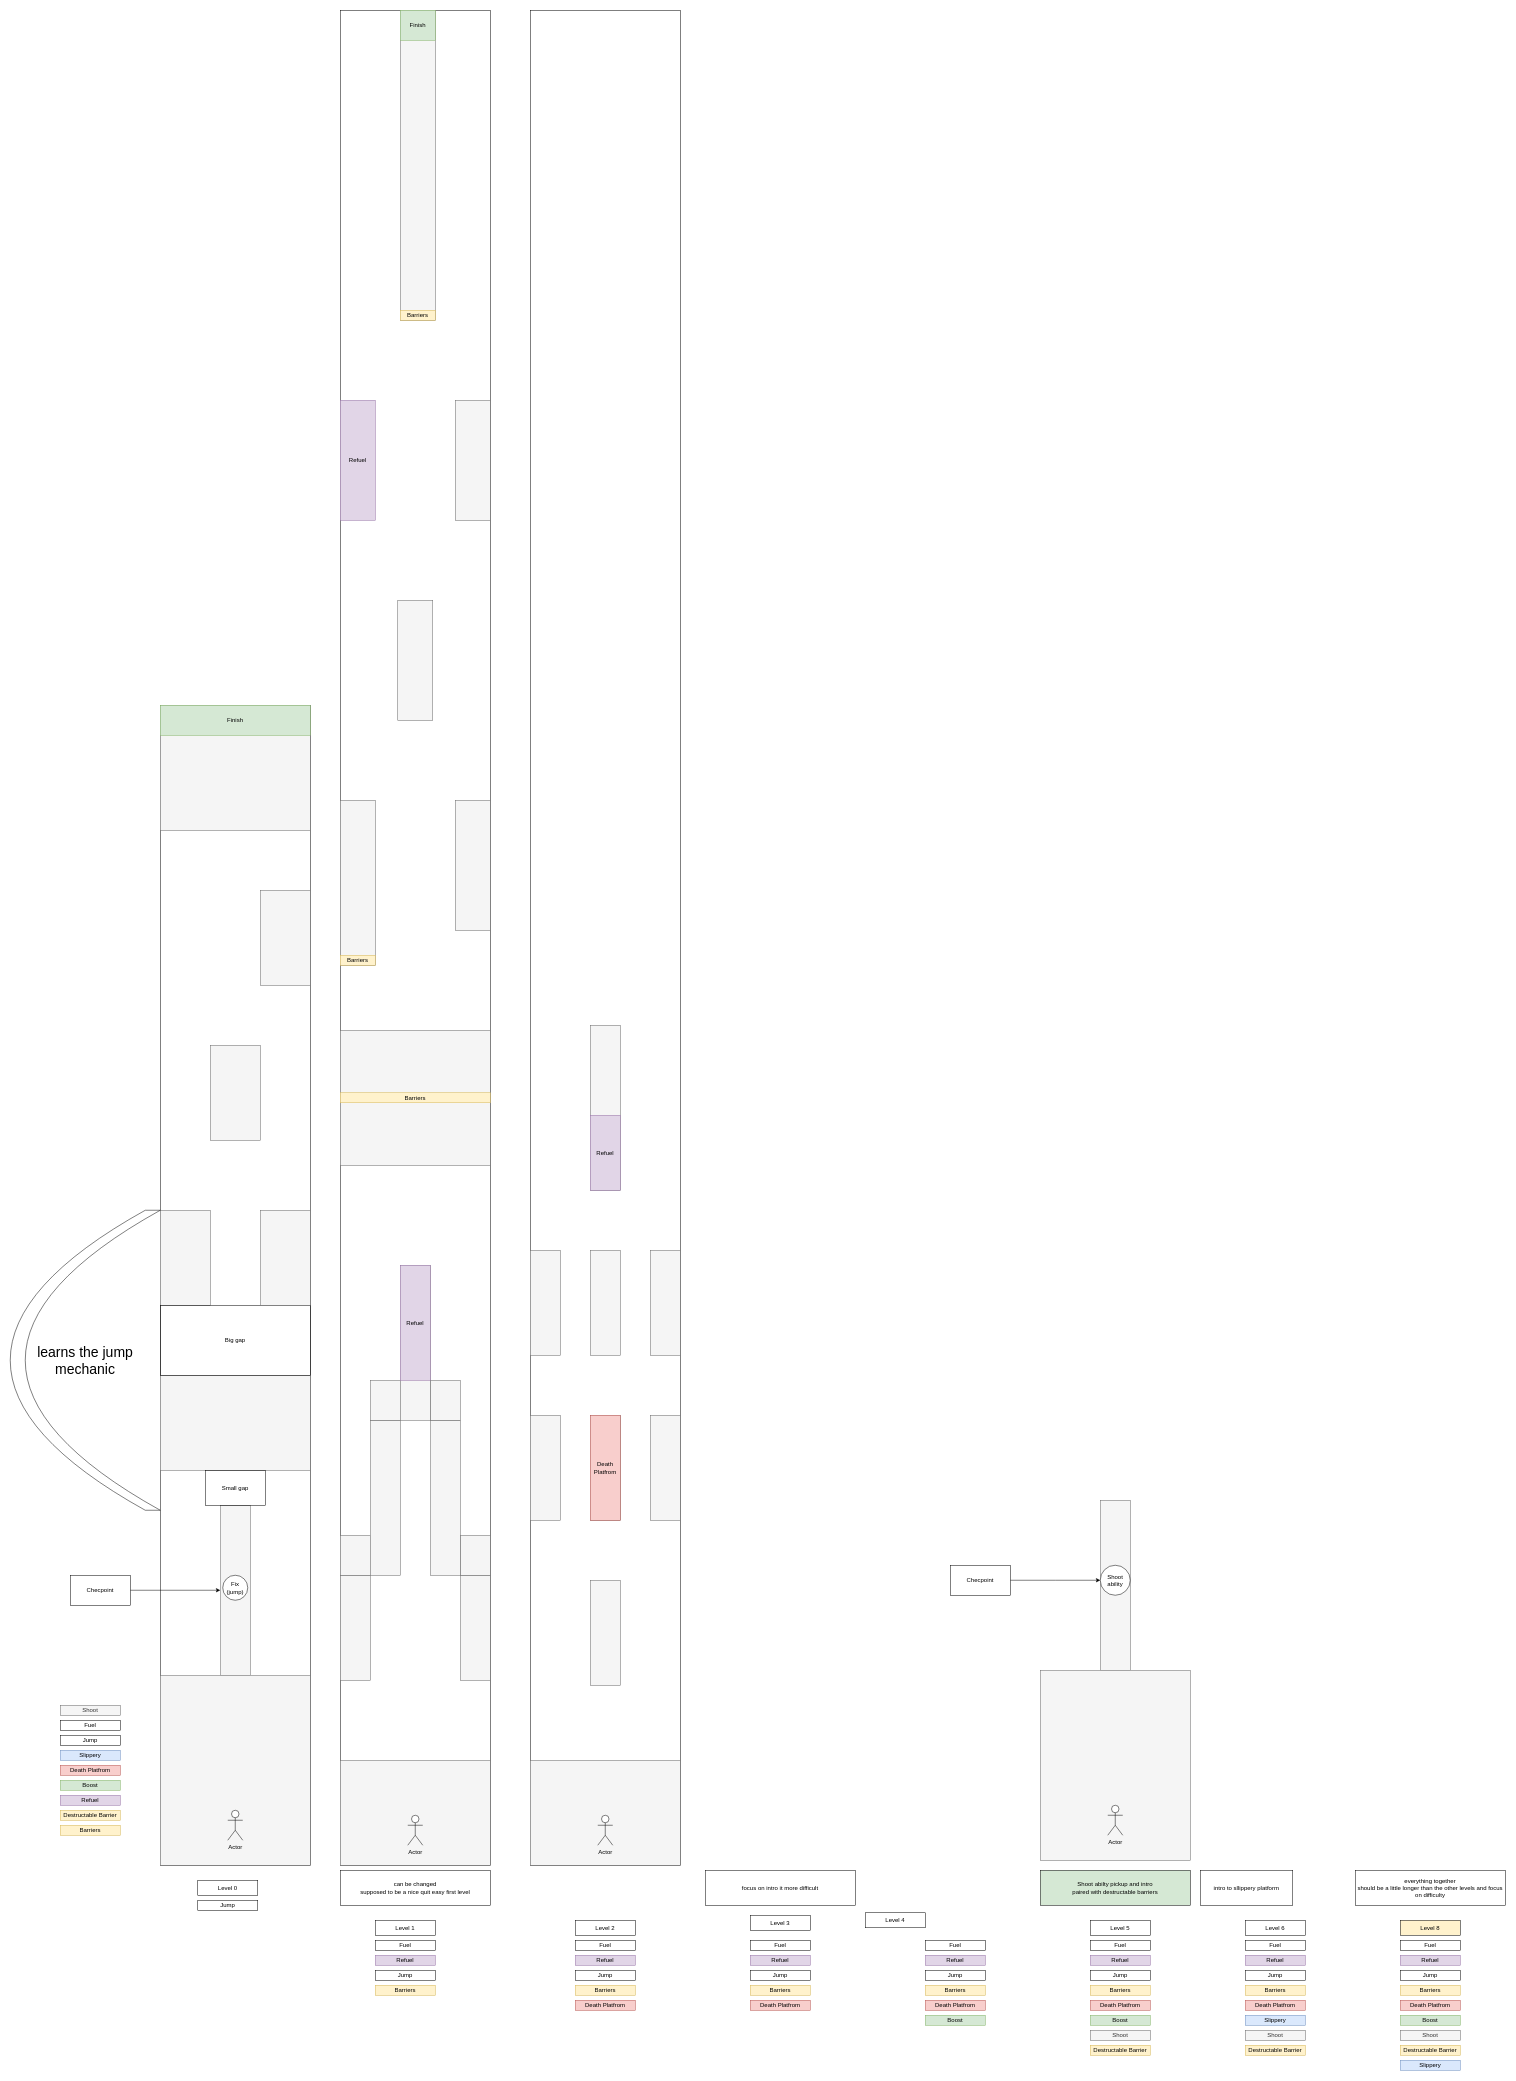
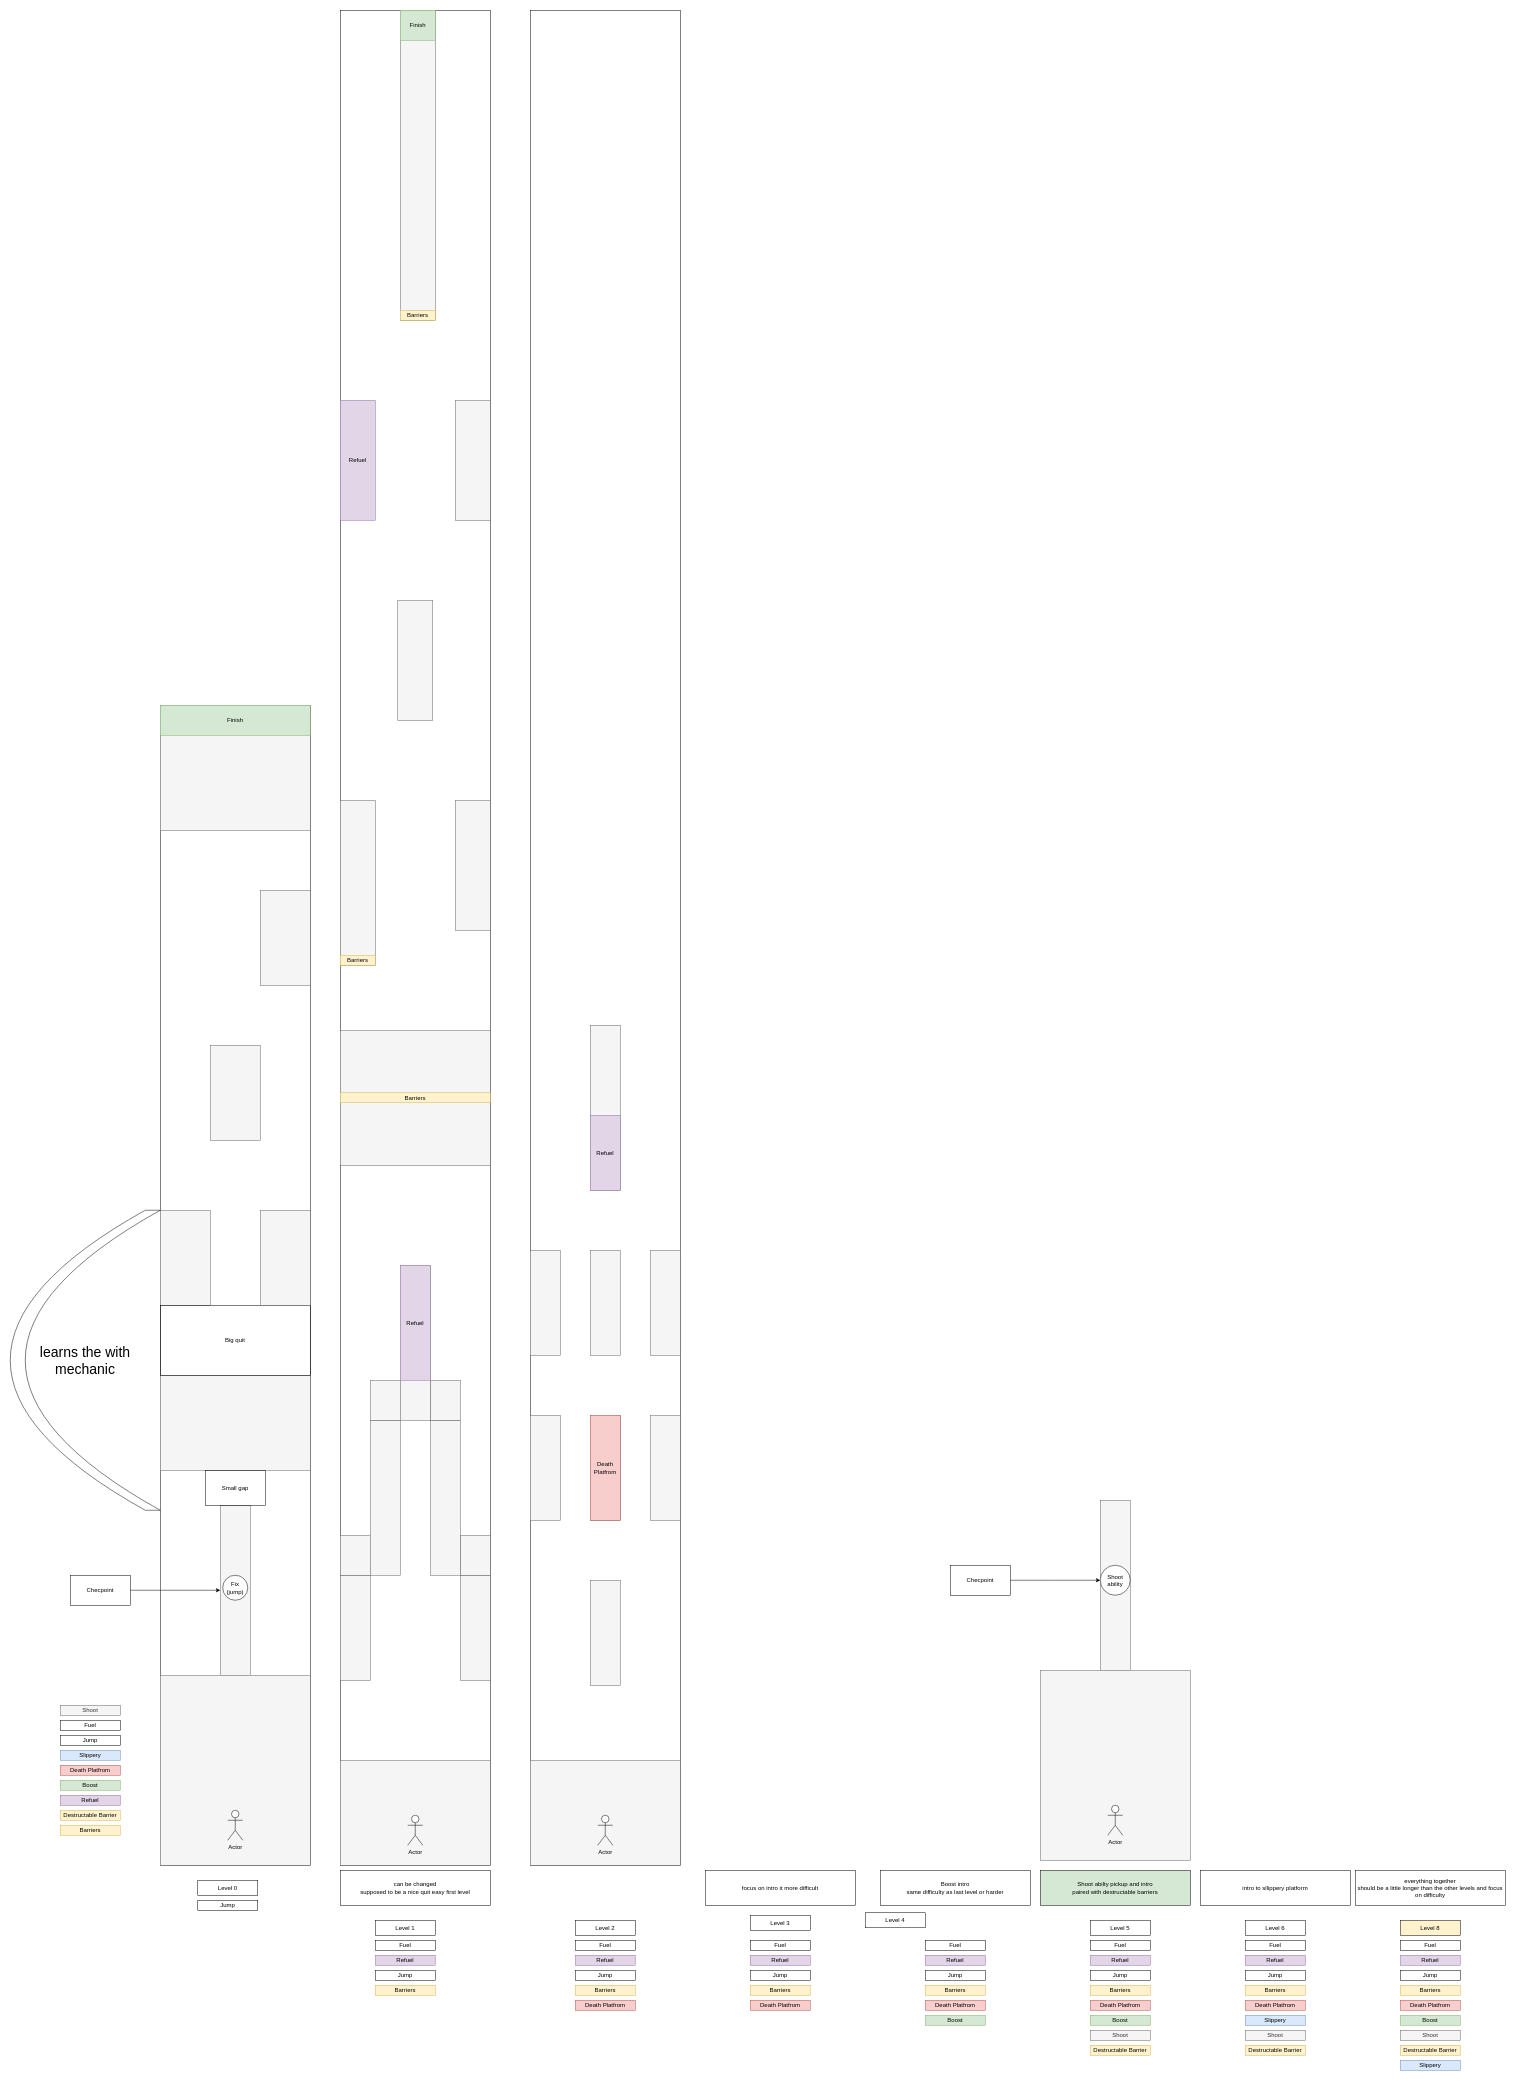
(235, 1340) -> (235, 1340)
(85, 1360) -> (85, 1360)
none -> (955, 1888)
(1247, 1888) -> (1275, 1888)
